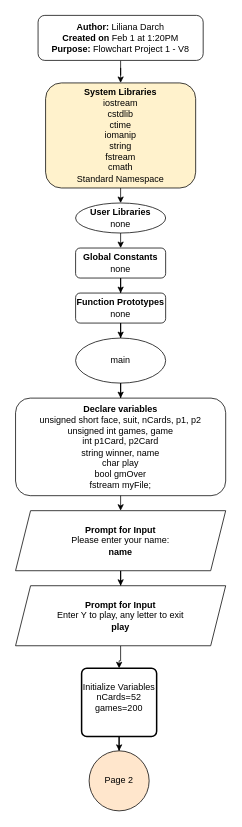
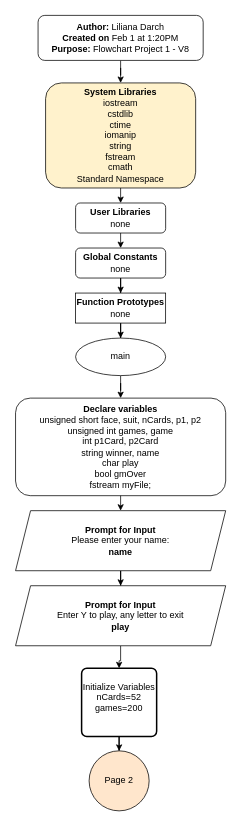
(120, 218) -> (120, 218)
(120, 308) -> (120, 308)
(120, 360) -> (120, 357)
